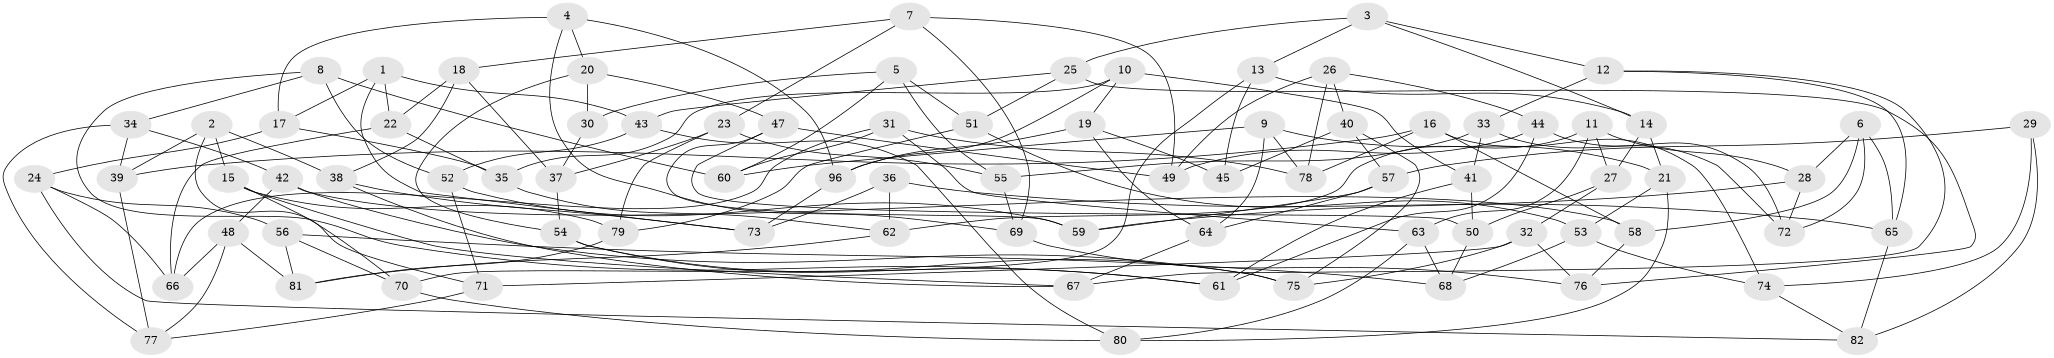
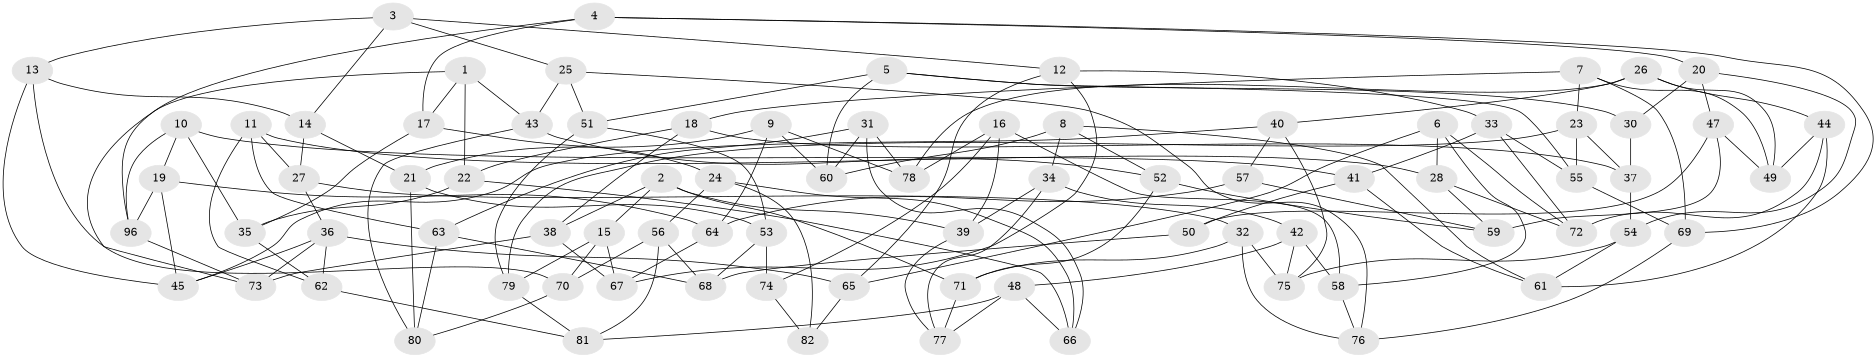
(2030, 125) -> none
(1541, 205) -> (313, 206)
none -> (263, 259)
